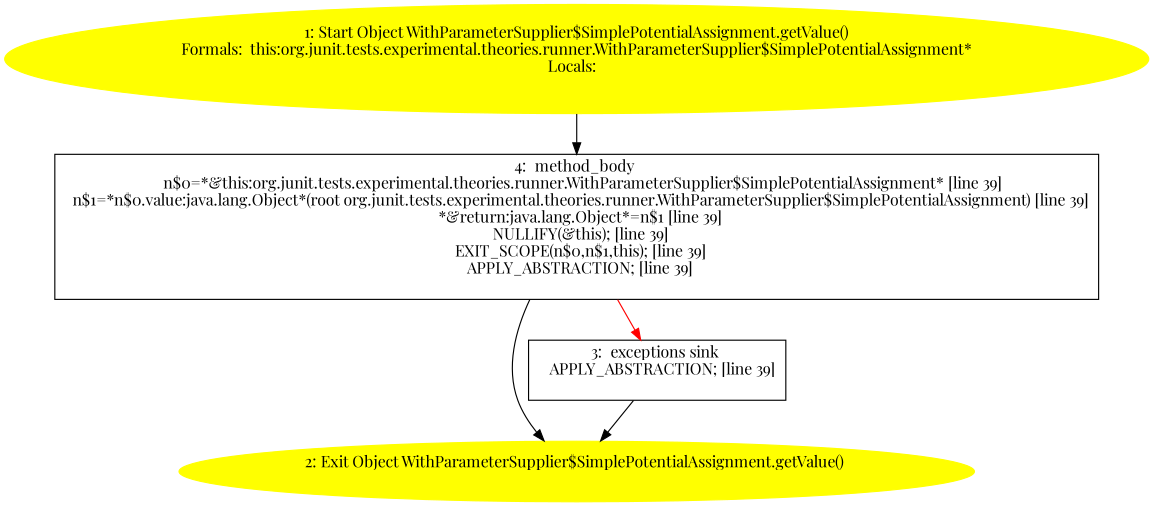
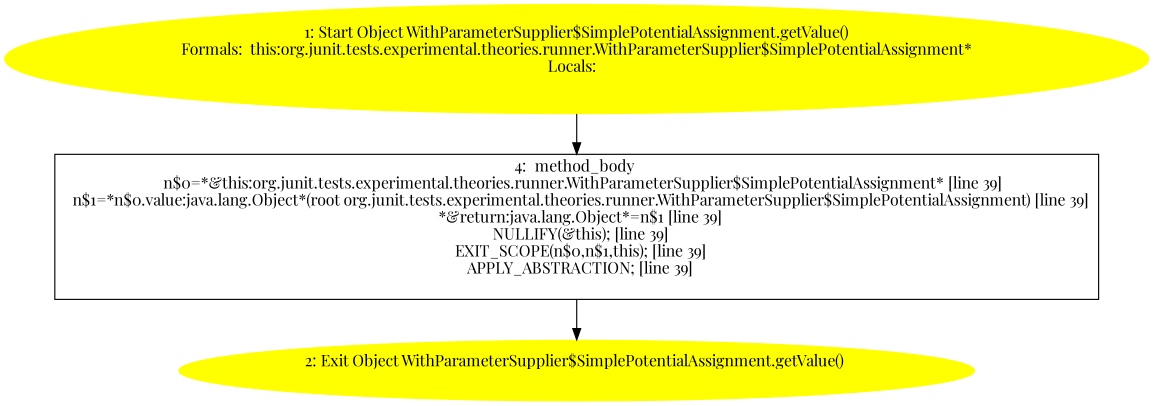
(657, 370) -> none
